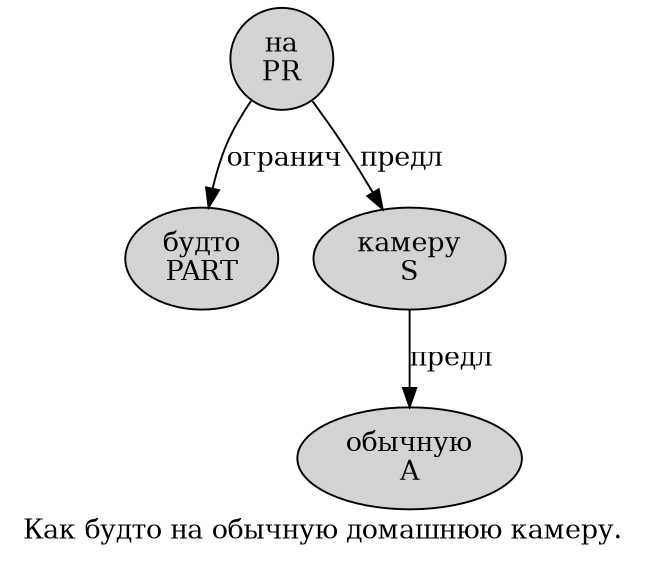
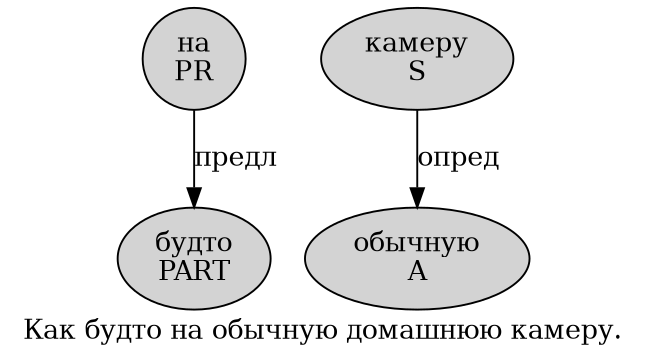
(344, 146) -> none
(285, 159) -> (236, 159)
(452, 358) -> (458, 159)
